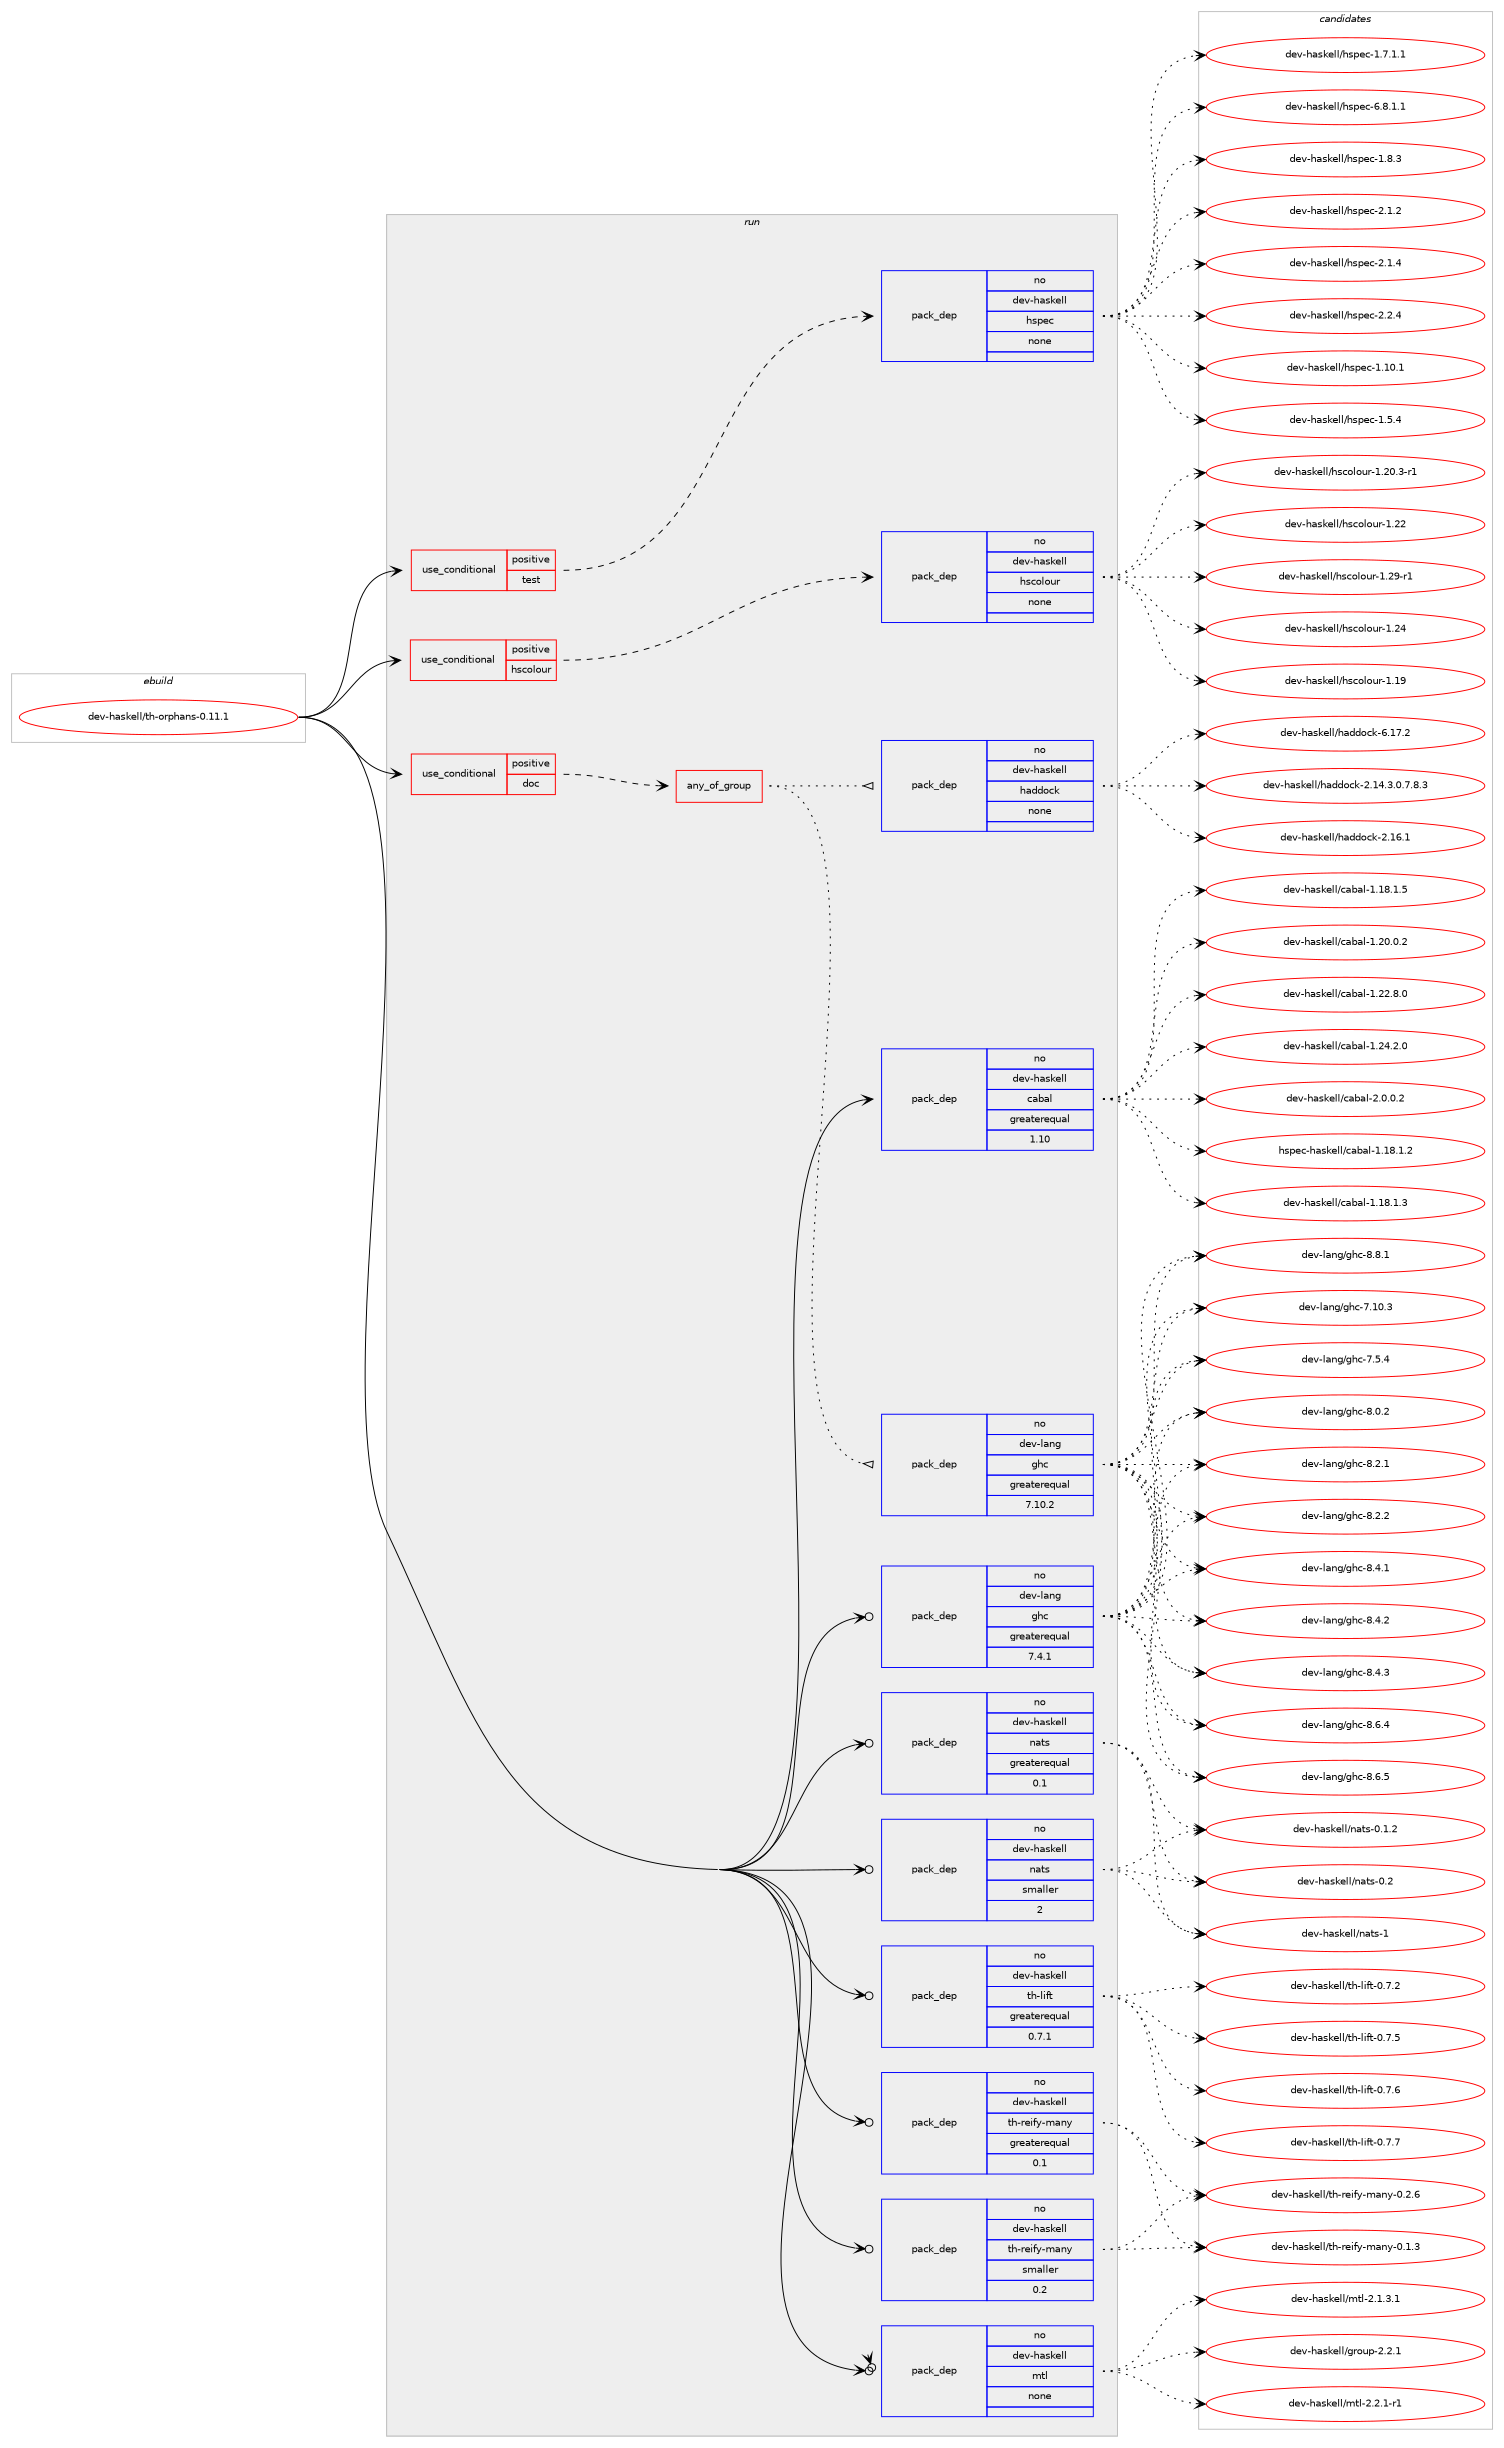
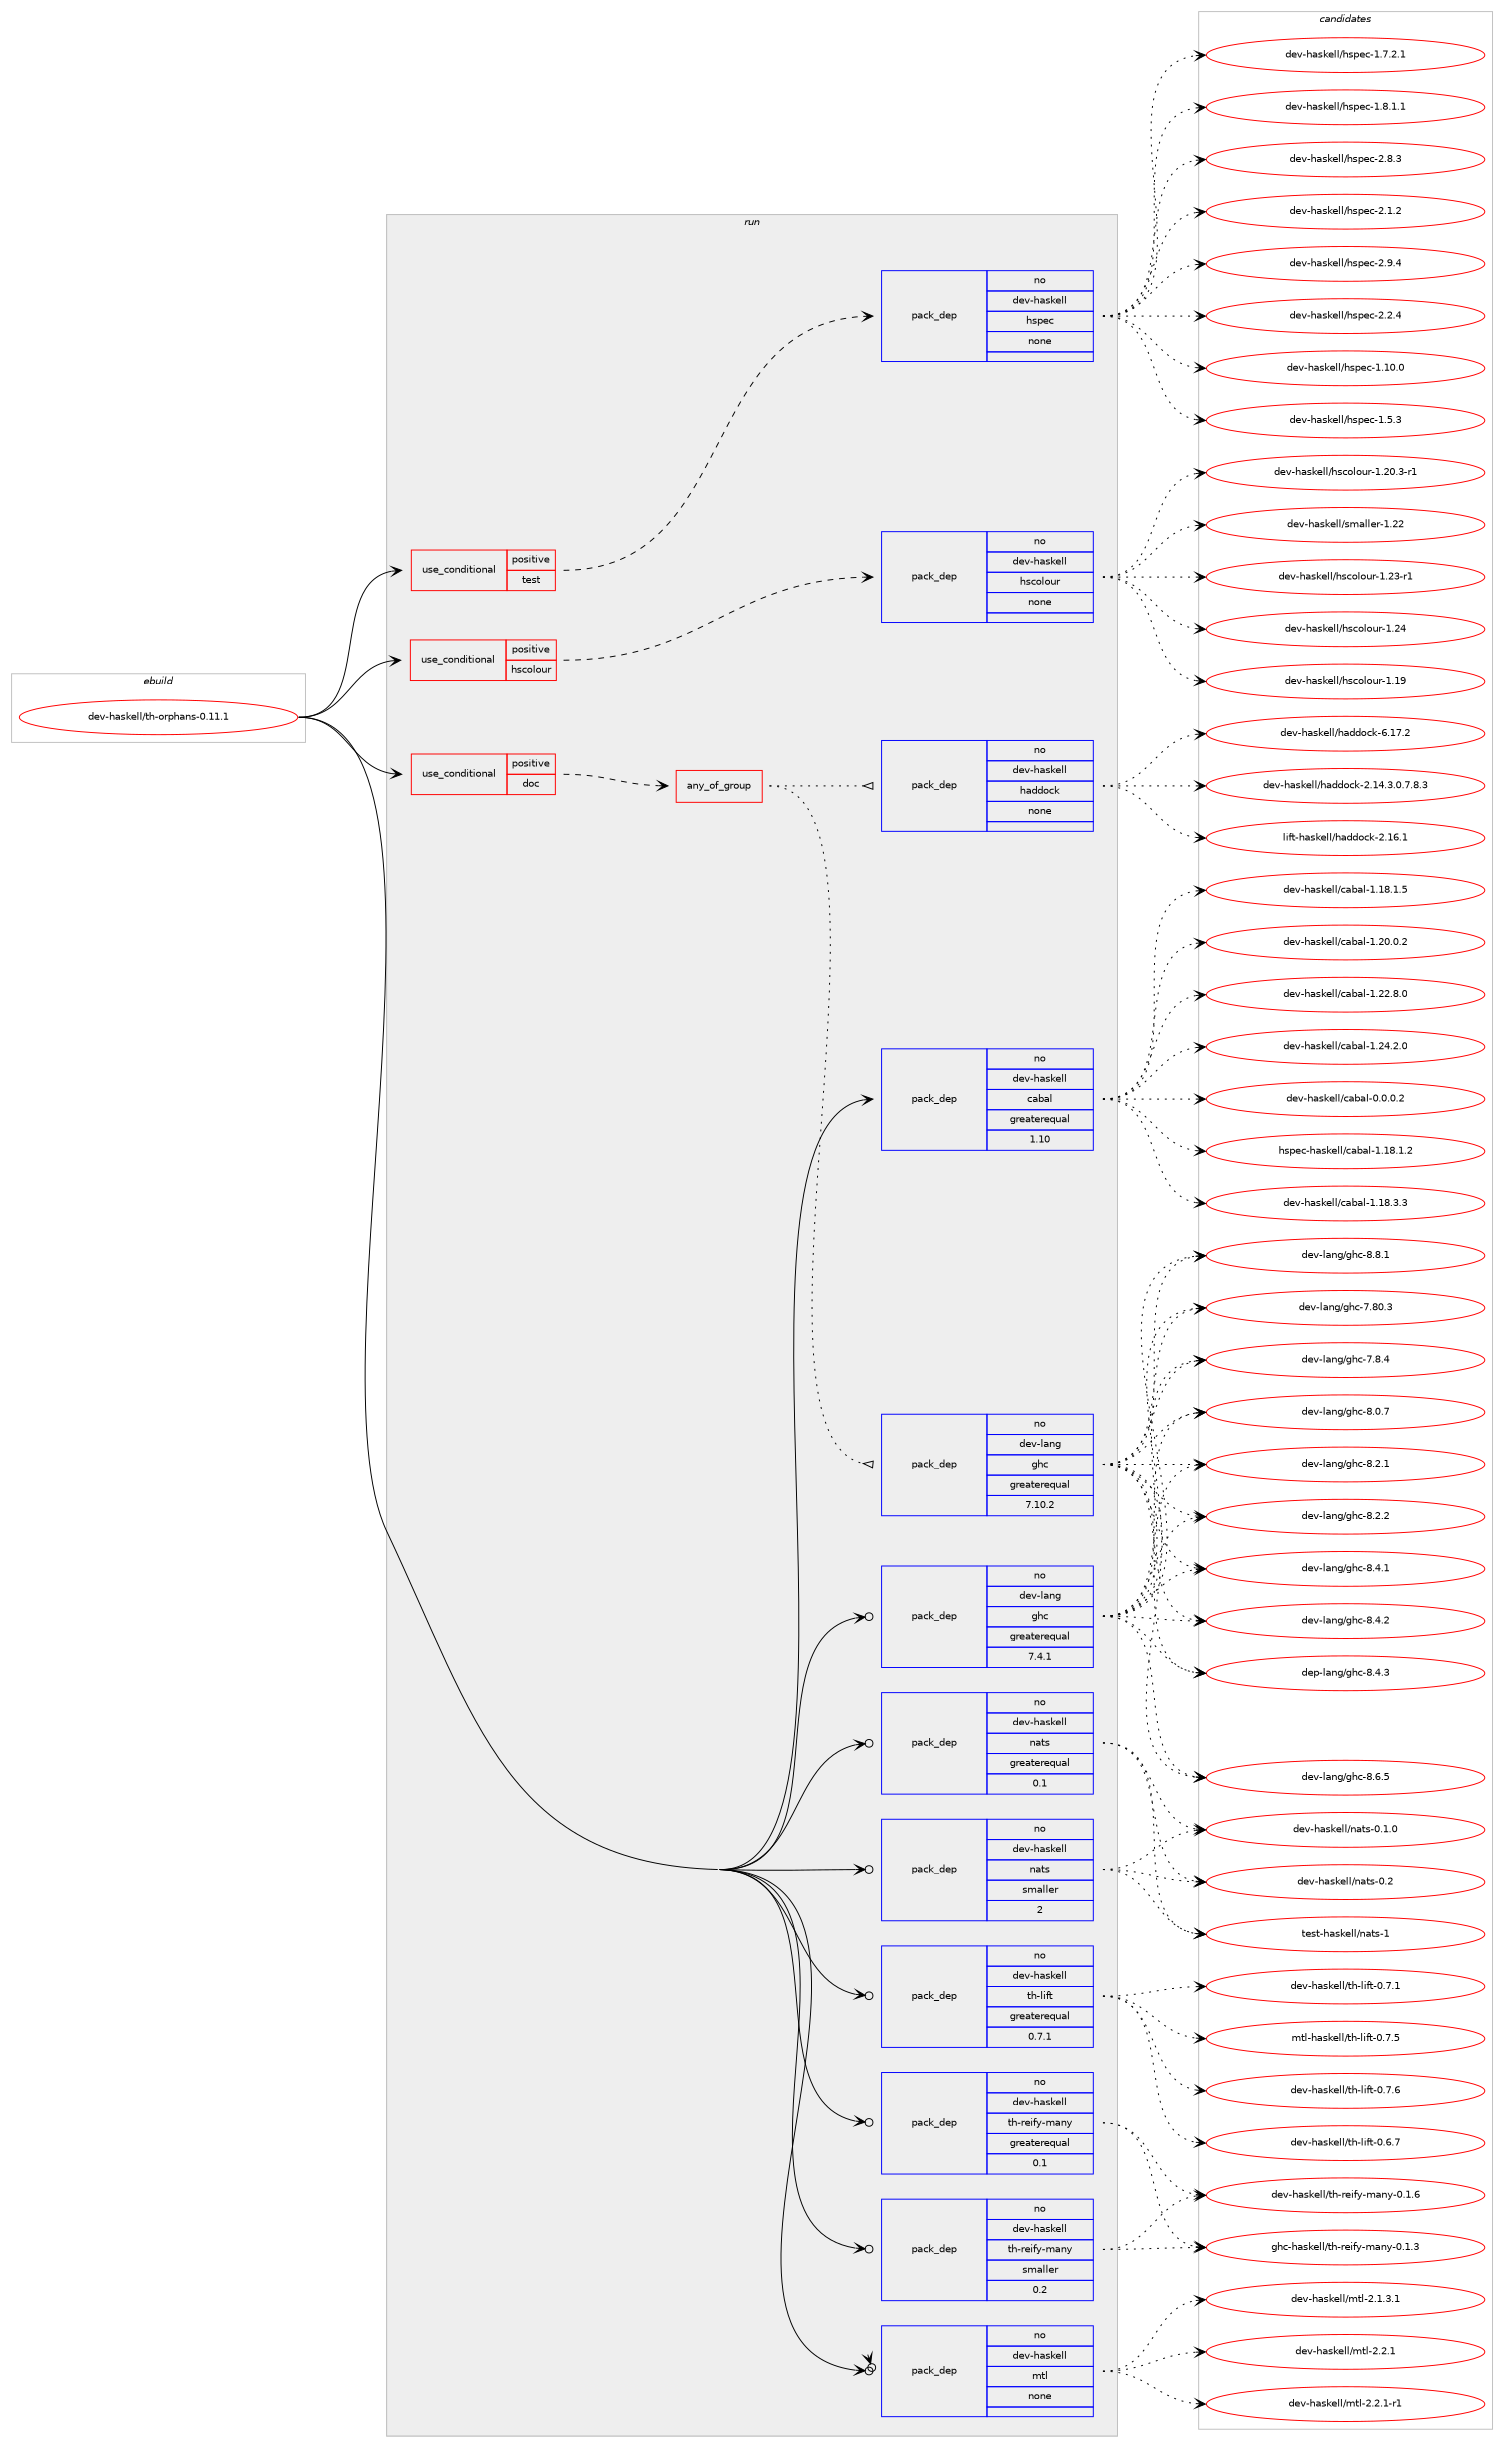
(1346, 55) -> (1346, 55)
(1346, 107) -> (1346, 107)
(1346, 159) -> (1346, 159)
(1346, 264) -> (1346, 264)
(1346, 368) -> (1346, 368)
(1346, 420) -> (1346, 420)
(1346, 525) -> (1346, 525)
(1346, 577) -> (1346, 577)
(1346, 838) -> (1346, 838)
(1346, 1099) -> (1346, 1099)
(1346, 1203) -> (1346, 1203)
(1346, 1308) -> (1346, 1308)
(1346, 1360) -> (1346, 1360)
(1346, 1412) -> (1346, 1412)
(1346, 1673) -> (1346, 1673)
(1346, 1725) -> none
(1346, 1830) -> (1346, 1830)
(1346, 1934) -> (1346, 1934)
(1346, 1986) -> (1346, 1986)
(1346, 2039) -> (1346, 2039)
(1346, 2143) -> (1346, 2143)
(1346, 2195) -> (1346, 2195)
(1346, 2247) -> (1346, 2247)
(1346, 2352) -> (1346, 2352)
